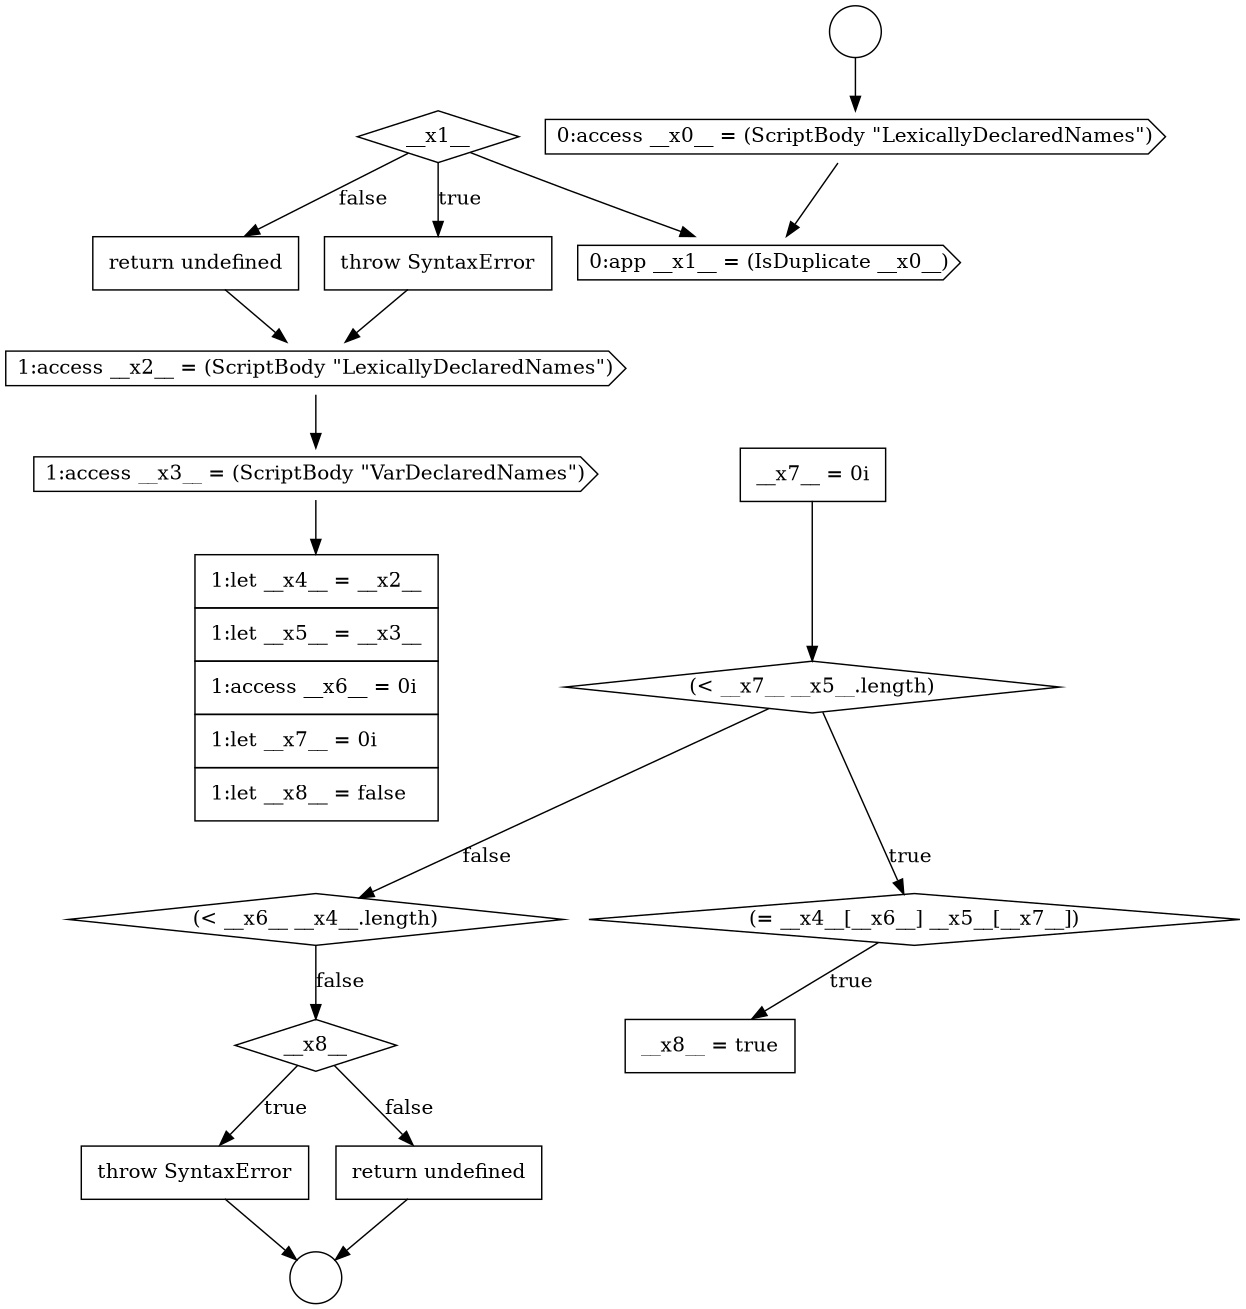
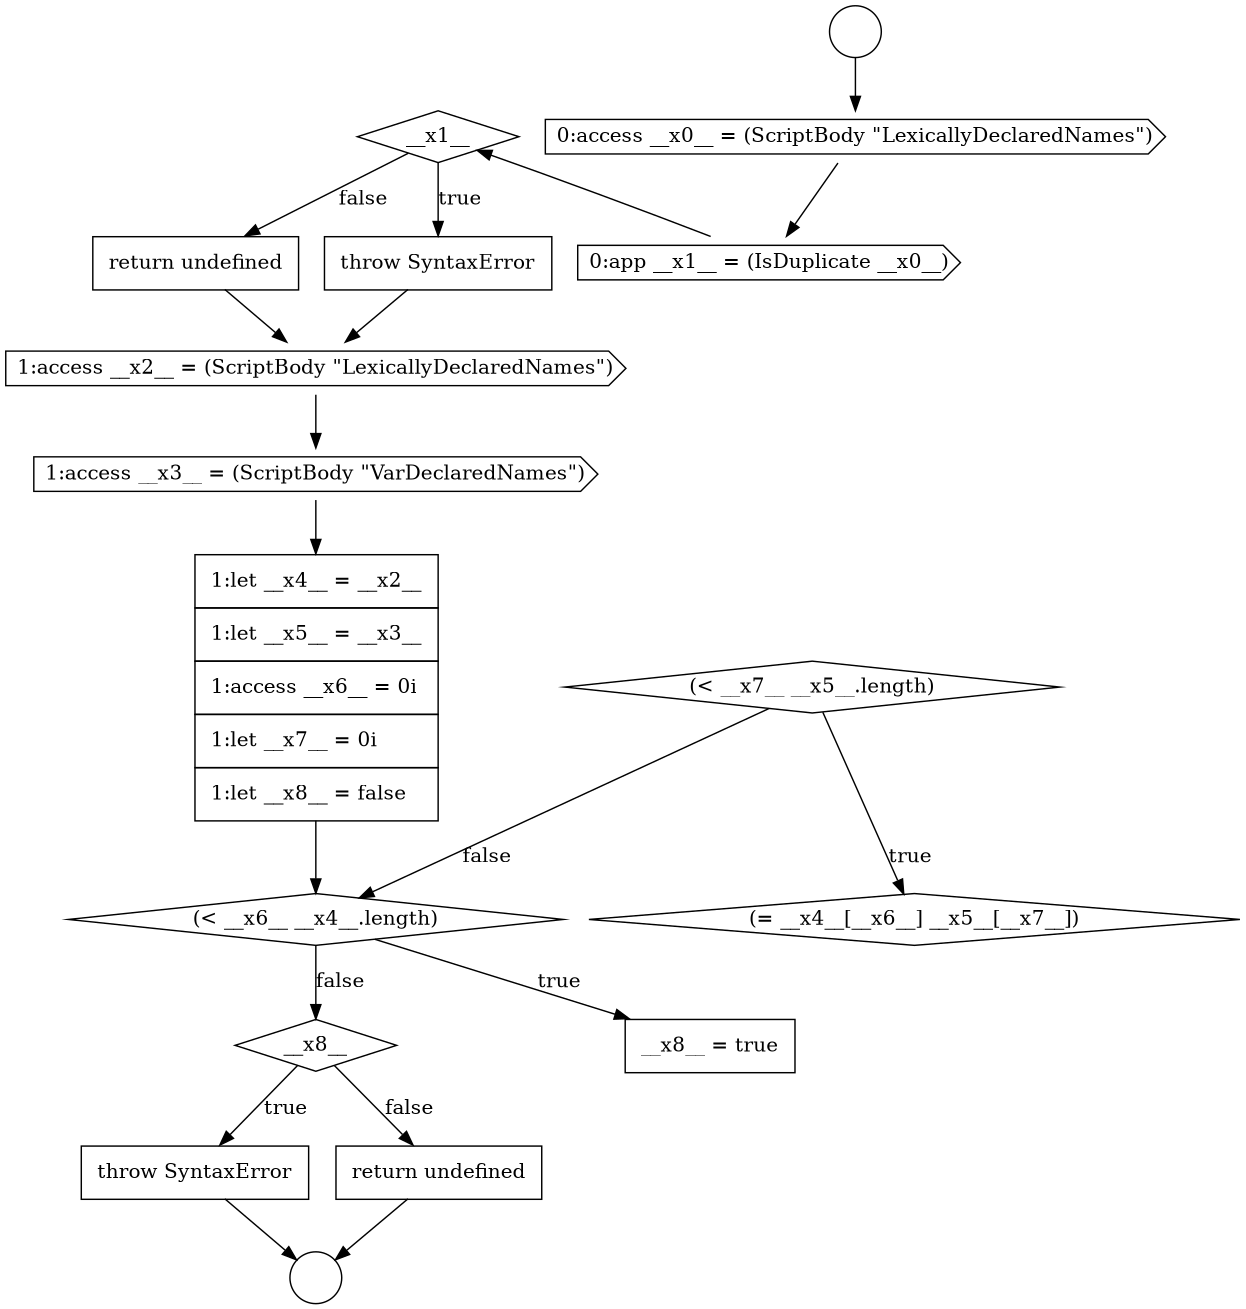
(575, 193) -> (601, 195)
(812, 474) -> none
none -> (316, 850)
(822, 977) -> (495, 977)
